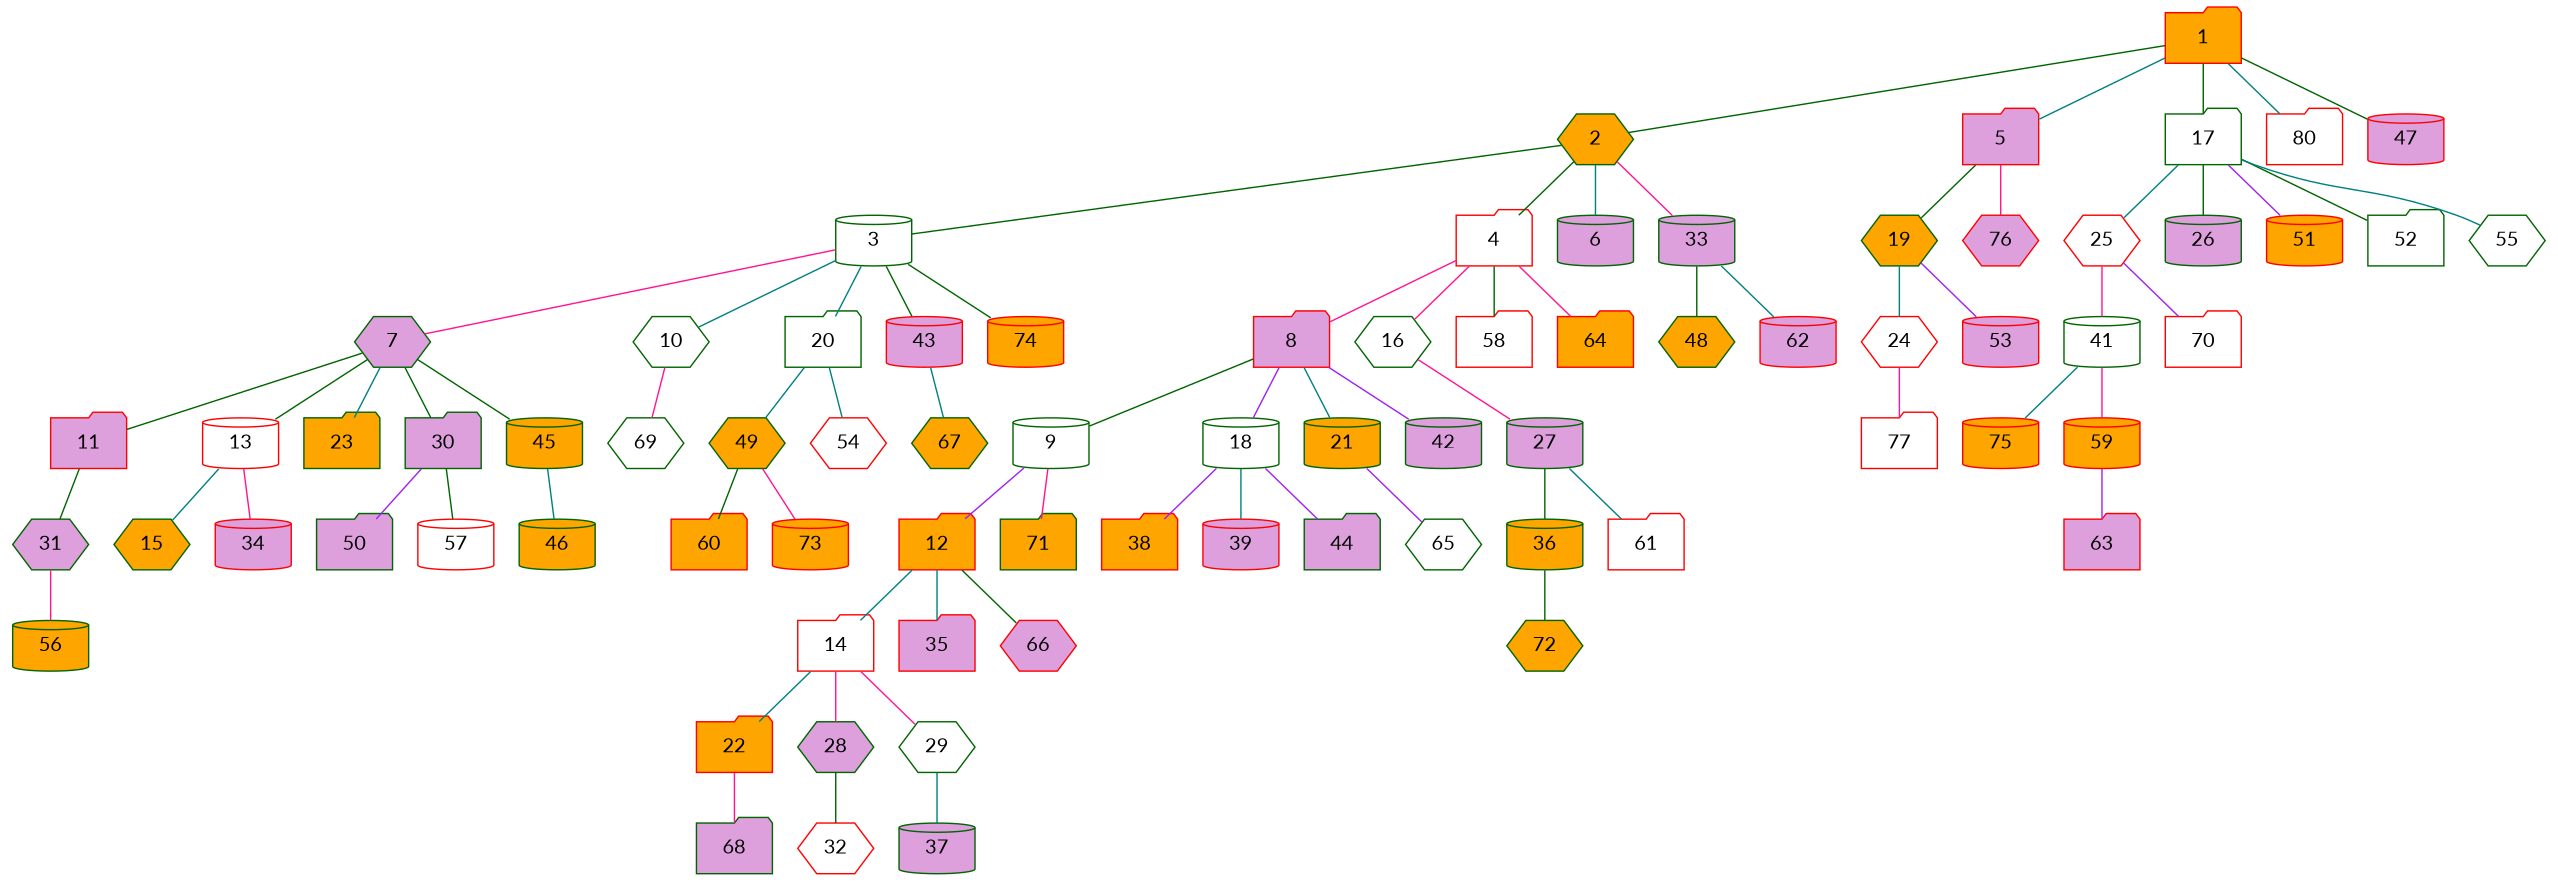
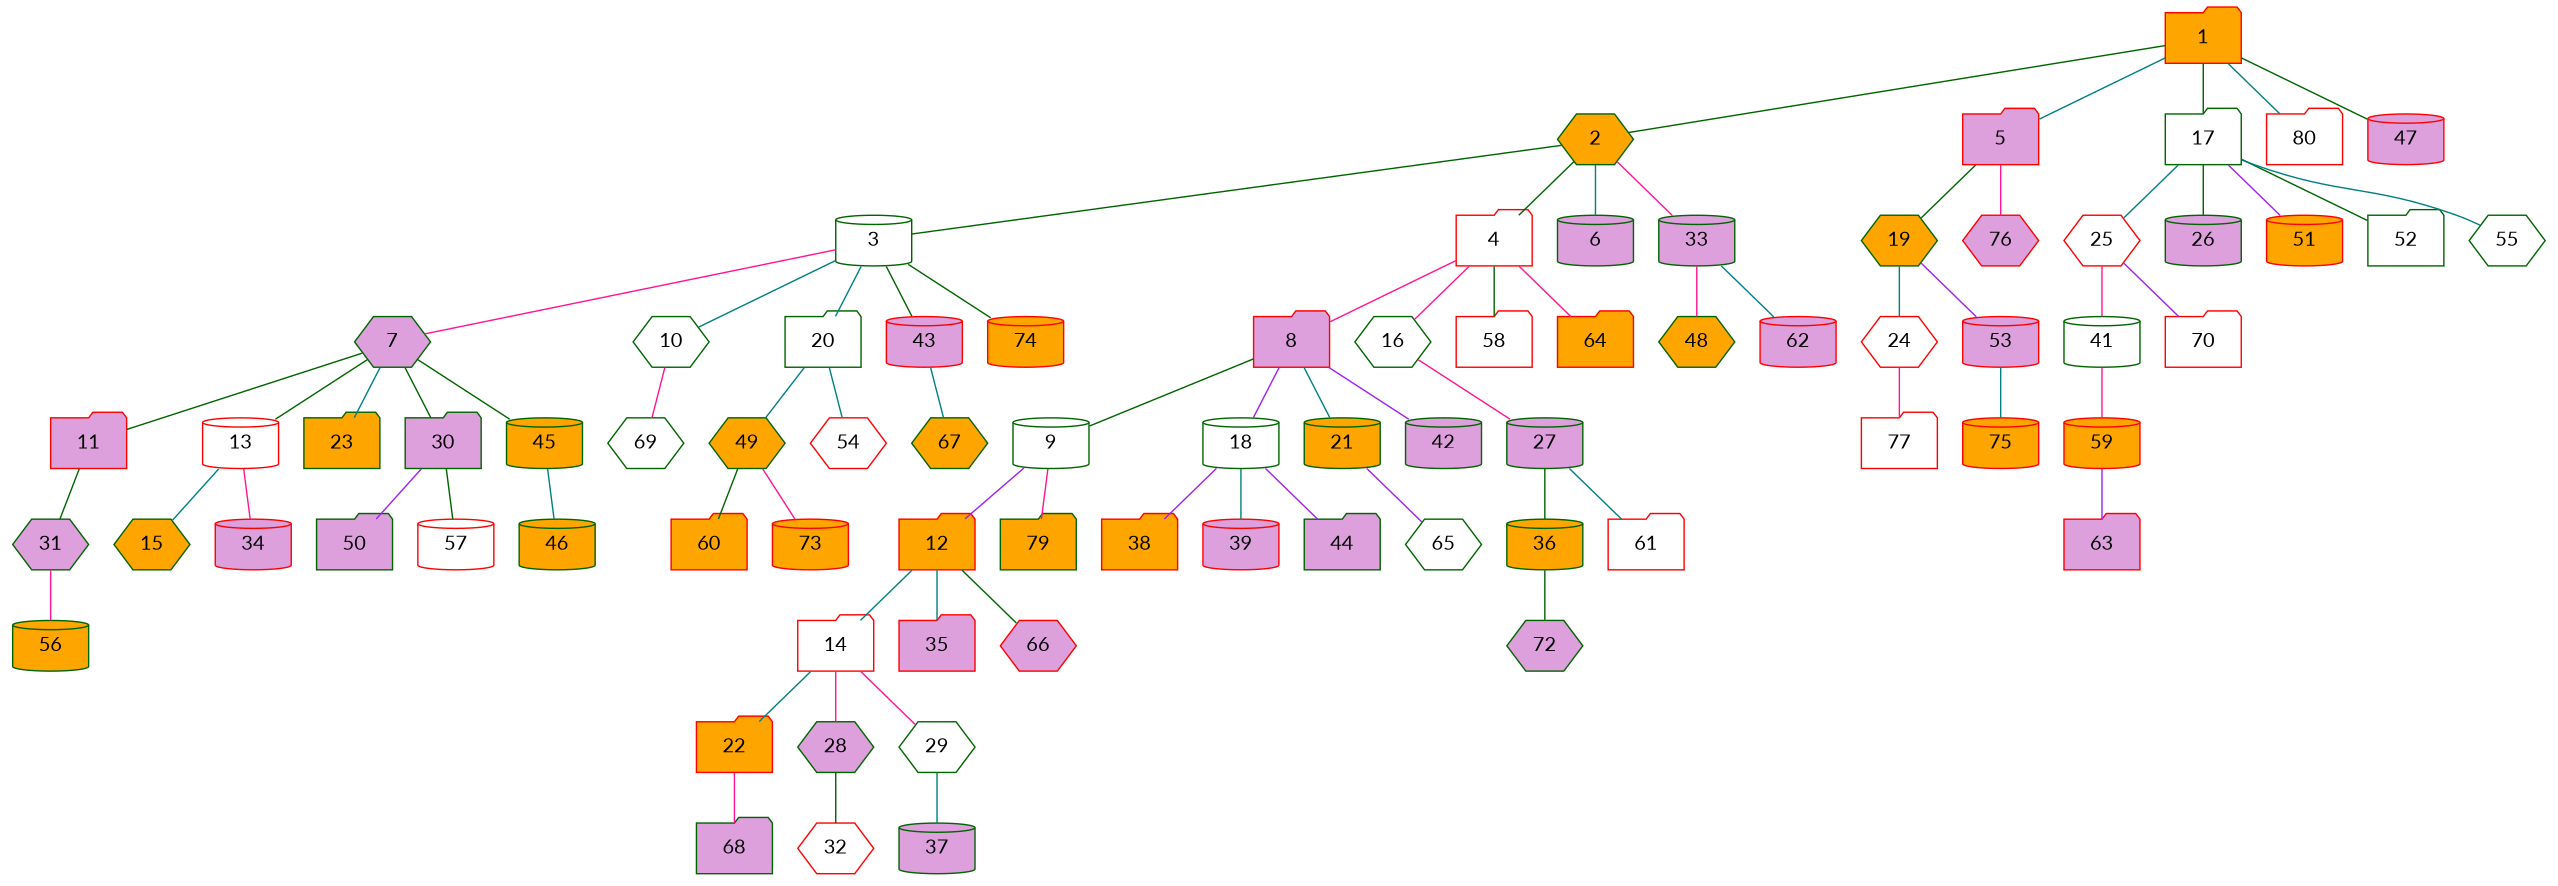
(1697, 291) -> (1697, 291)
(2051, 393) -> (2001, 393)
(1038, 544) -> (1038, 544)
(1545, 646) -> (1545, 646)
